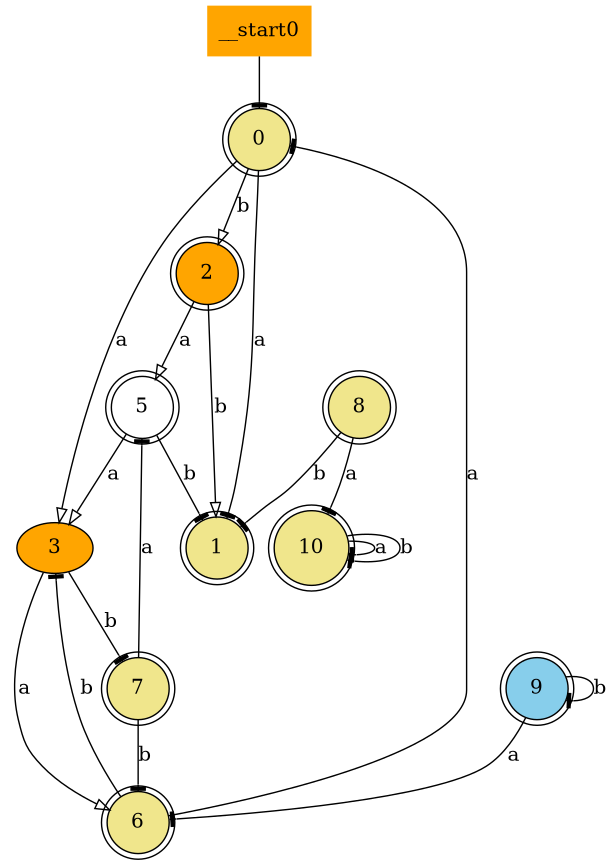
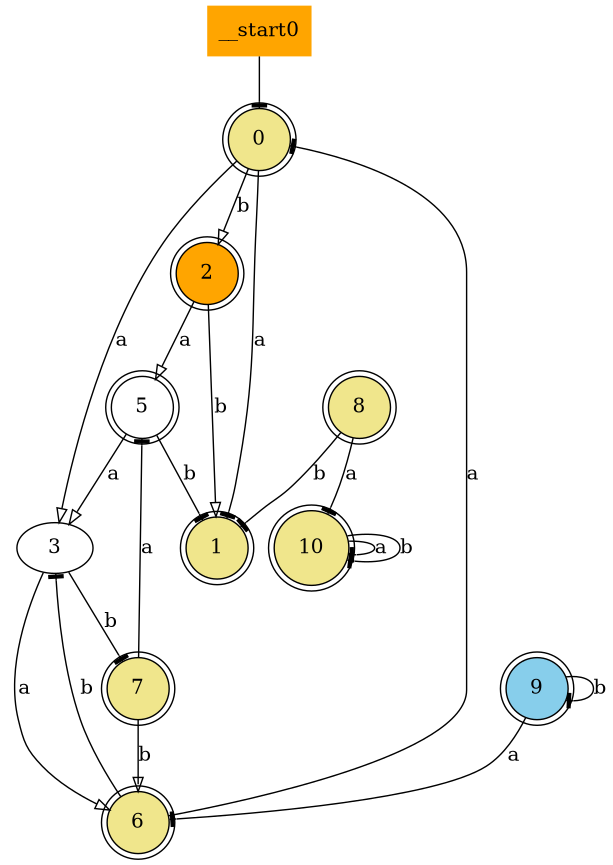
(55, 548) -> (55, 548)
(138, 752) -> (138, 752)
